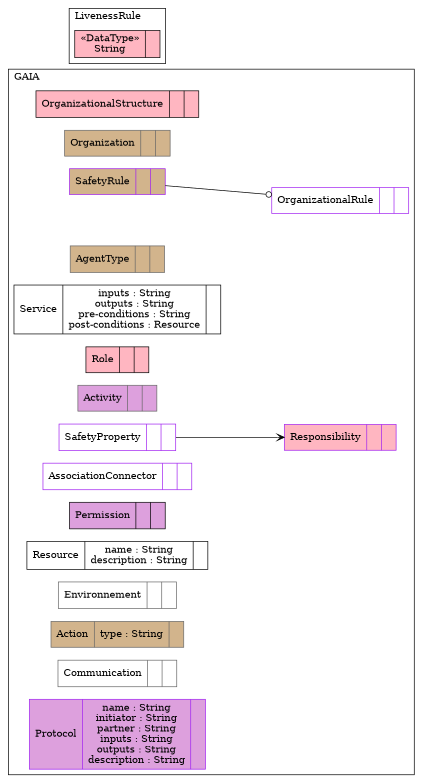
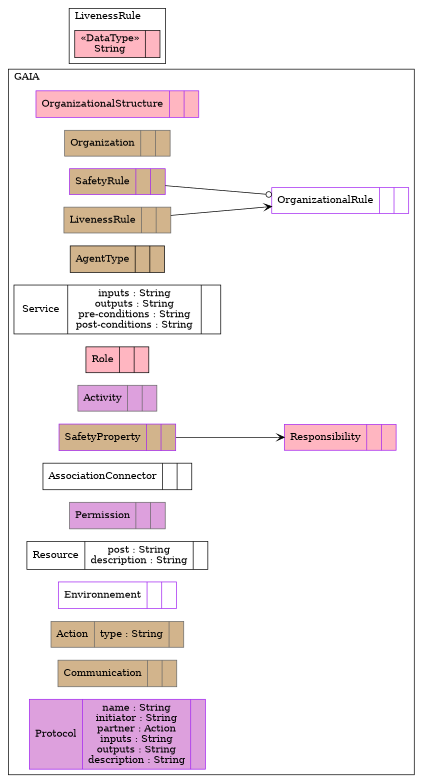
(117, 104) -> (117, 104)
none -> (117, 220)
(117, 259) -> (117, 259)
(134, 325) -> (134, 325)
(117, 437) -> (117, 437)
(117, 476) -> (117, 476)
(117, 516) -> (117, 516)
(139, 550) -> (139, 550)
(117, 595) -> (117, 595)
(117, 673) -> (117, 673)
(137, 729) -> (137, 729)
